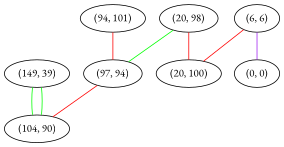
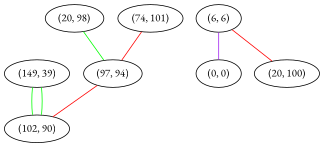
(113, 18) -> (150, 18)
(189, 46) -> none
(37, 129) -> (37, 129)
